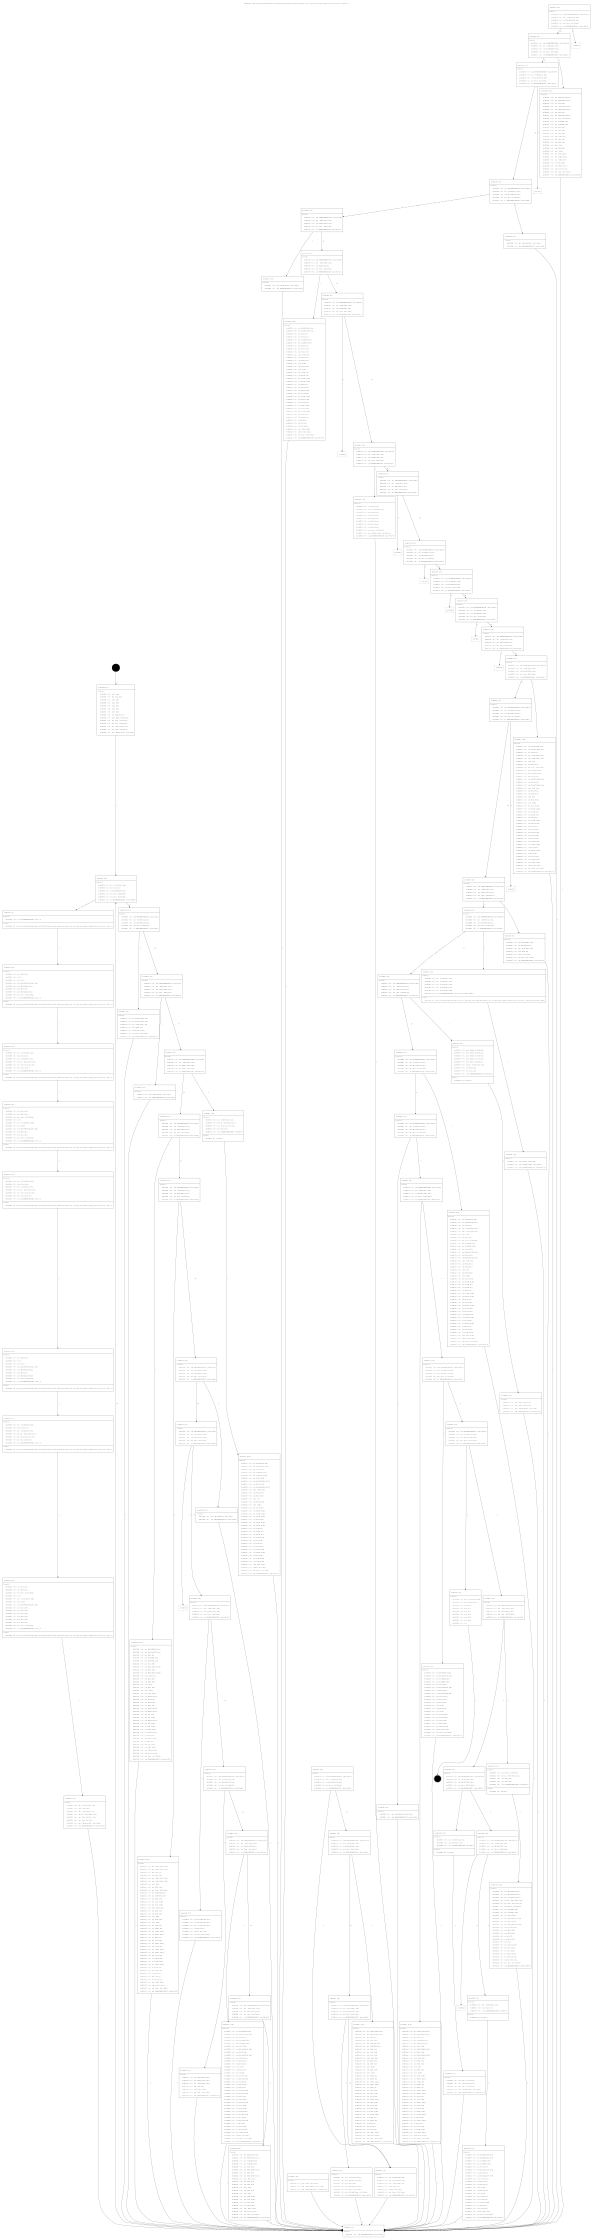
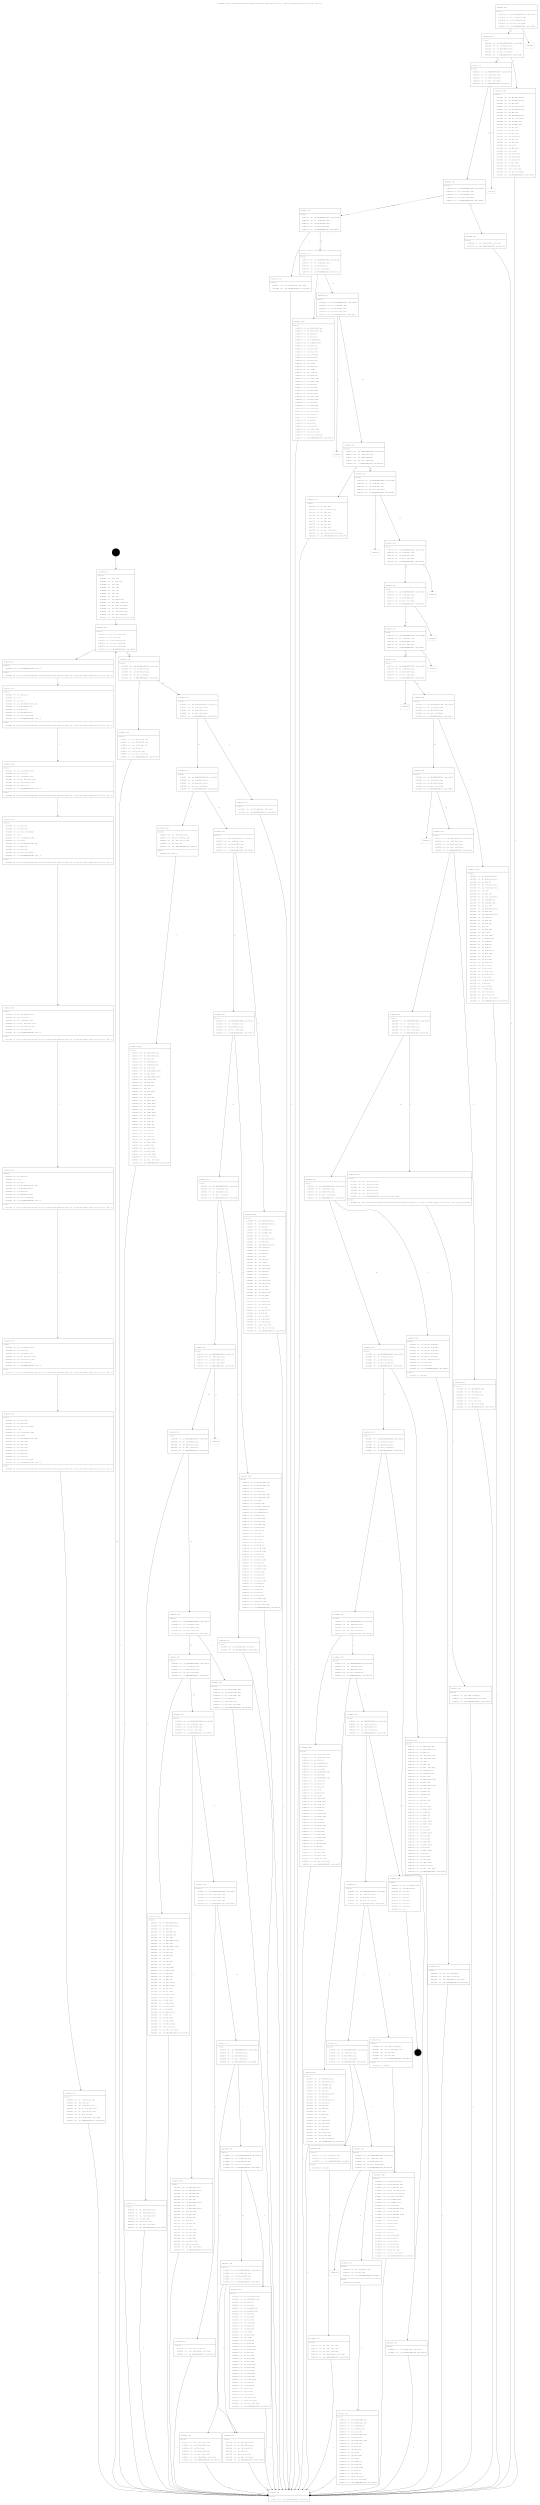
none -> (215, 1894)
